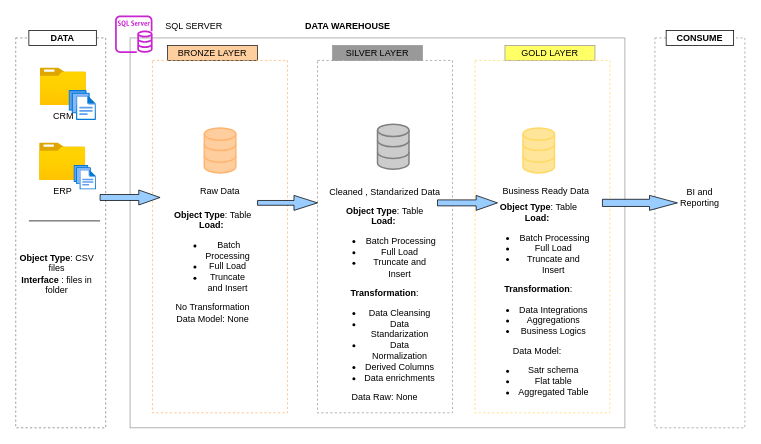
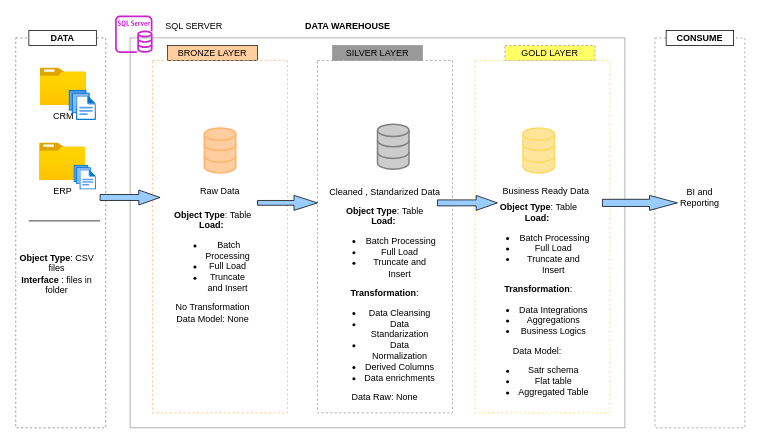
(550, 53) -> (550, 53)
